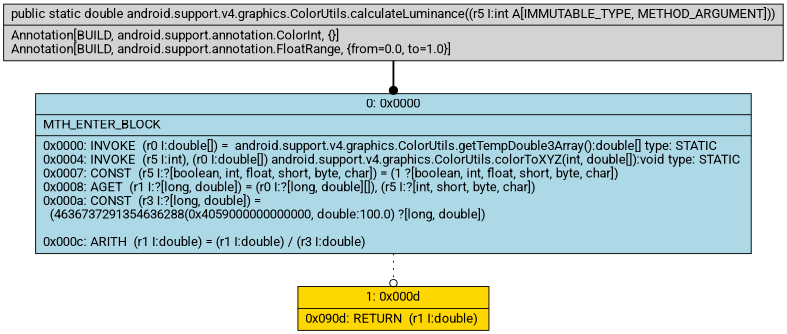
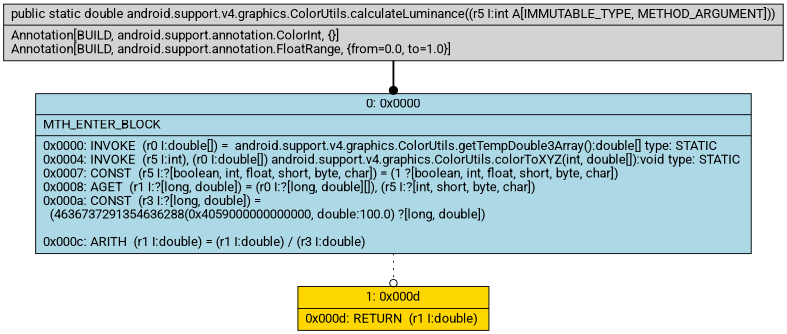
(393, 319) -> (393, 319)
